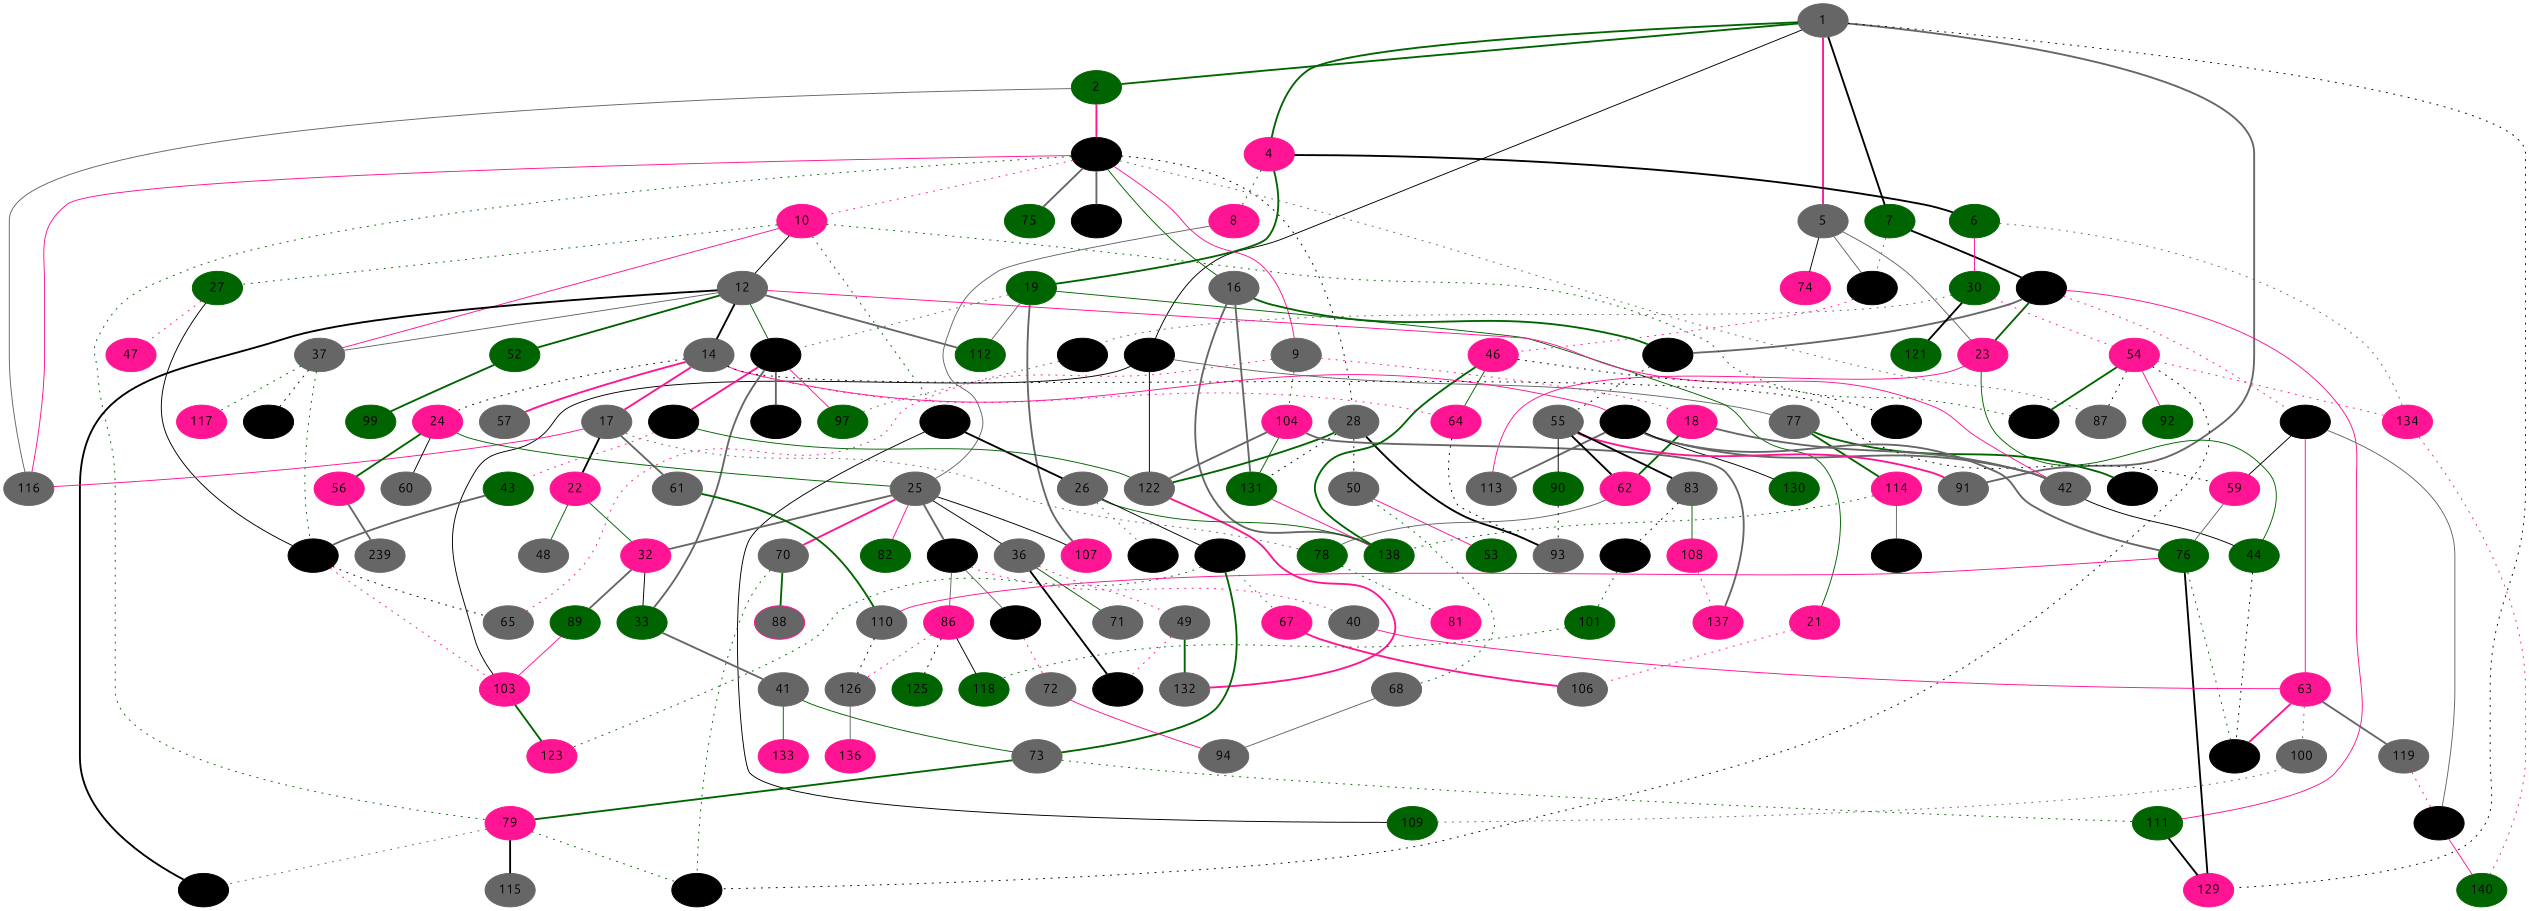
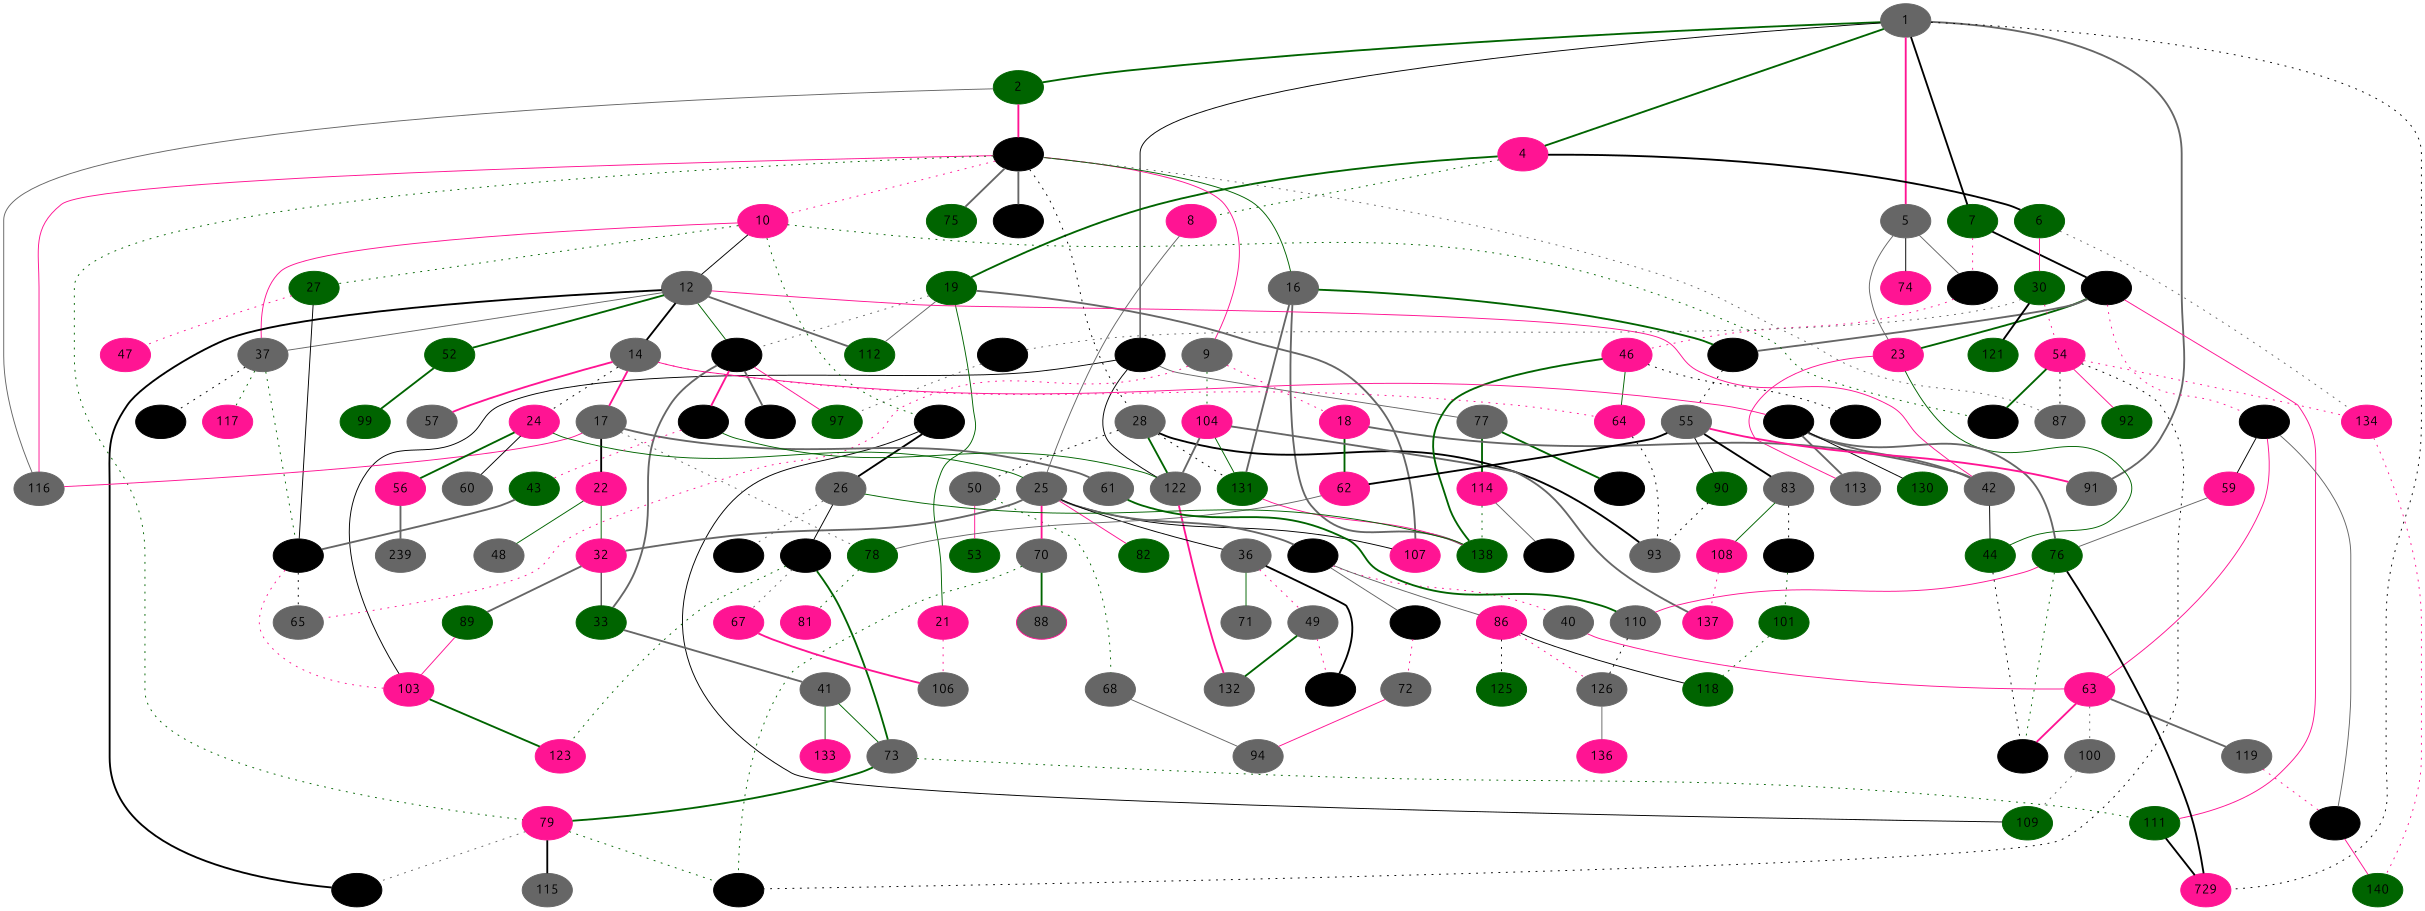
(1706, 389) -> none
(2209, 890) -> (2206, 890)
